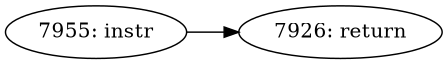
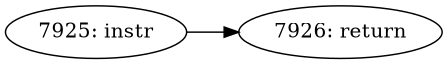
(96, 32) -> (96, 32)
